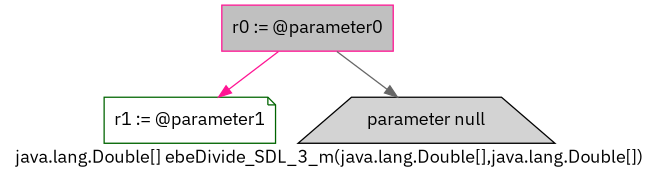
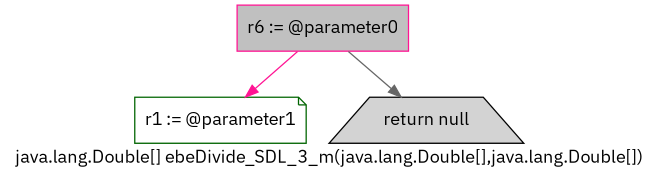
(308, 28) -> (323, 28)
(426, 120) -> (426, 120)
